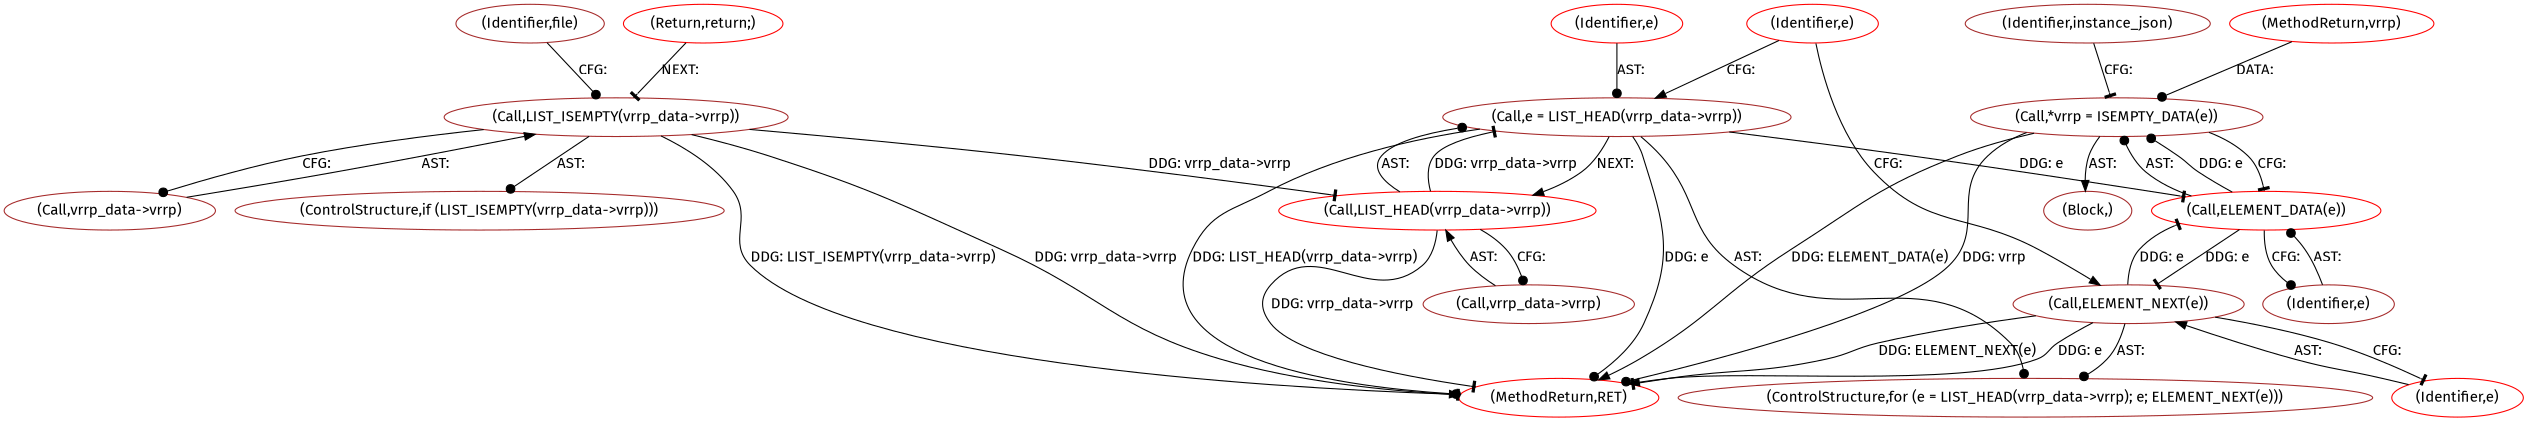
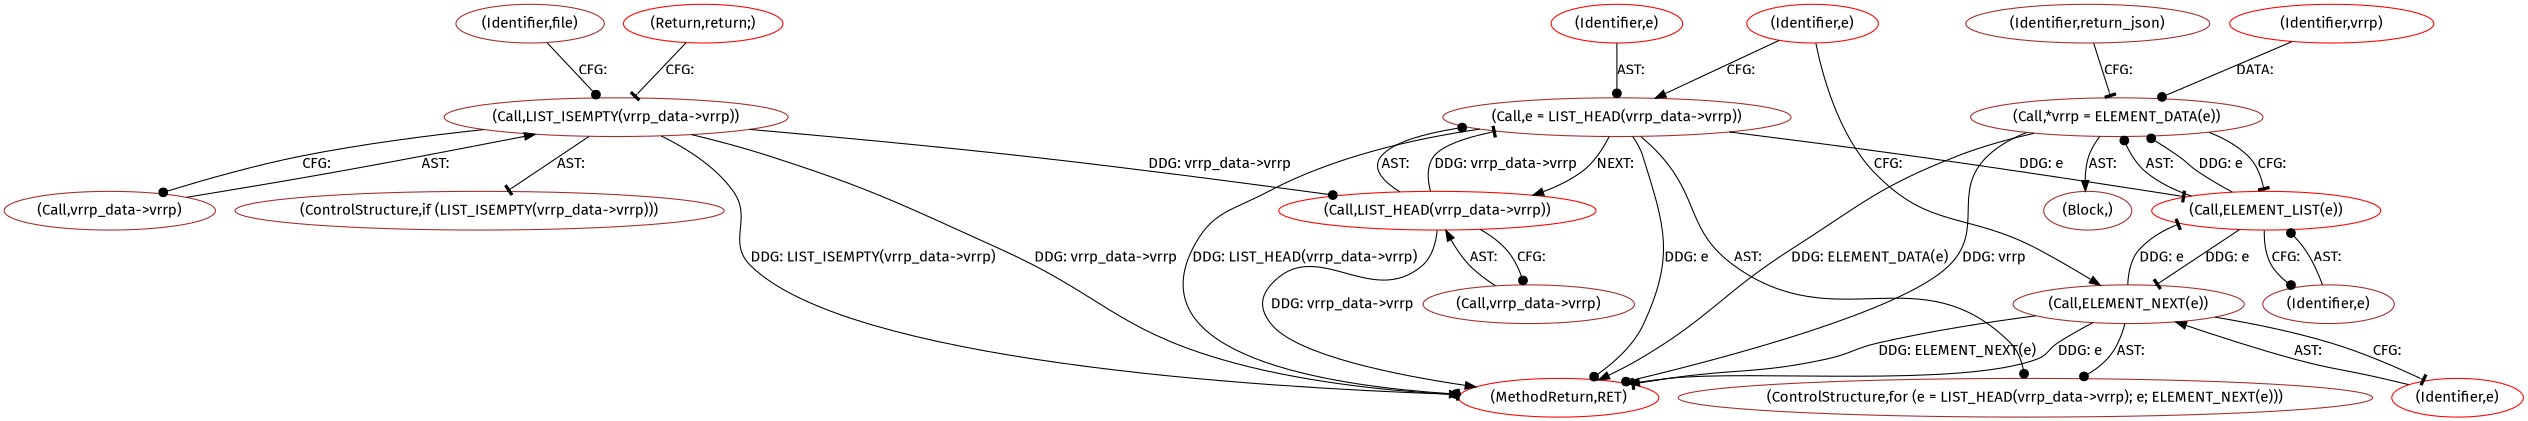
(2088, 24) -> (2088, 24)
(2332, 24) -> (2332, 24)
(682, 70) -> (682, 70)
(2117, 117) -> (2117, 117)
(1041, 158) -> (1041, 158)
(550, 162) -> (550, 162)
(2266, 211) -> (2266, 211)
(1264, 310) -> (1264, 310)
